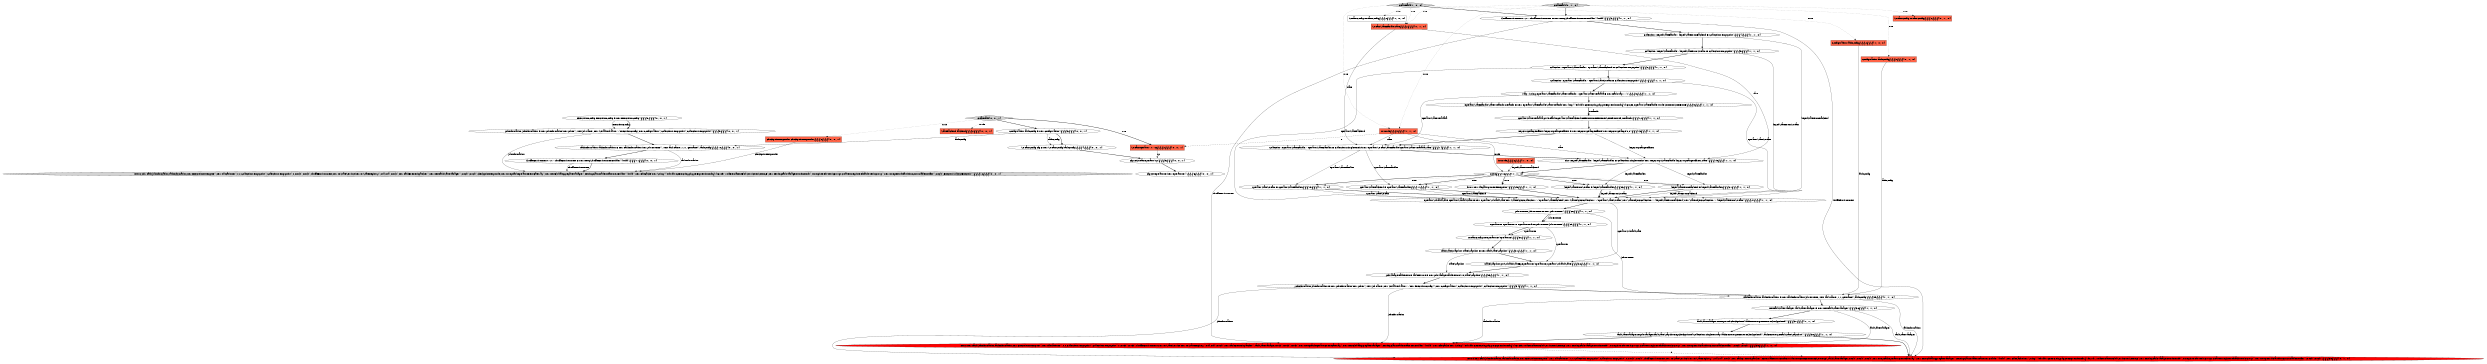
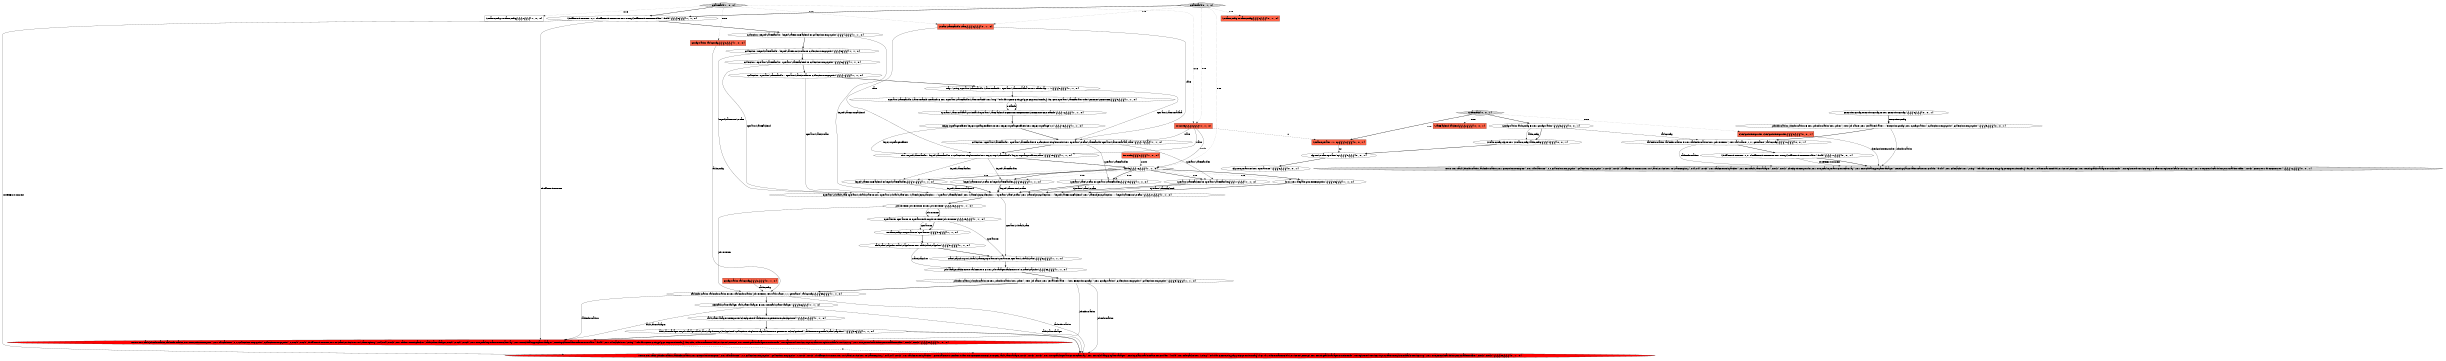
(1756, 9) -> (1217, 104)
(982, 125) -> (1473, 119)
(1525, 167) -> (1144, 162)
